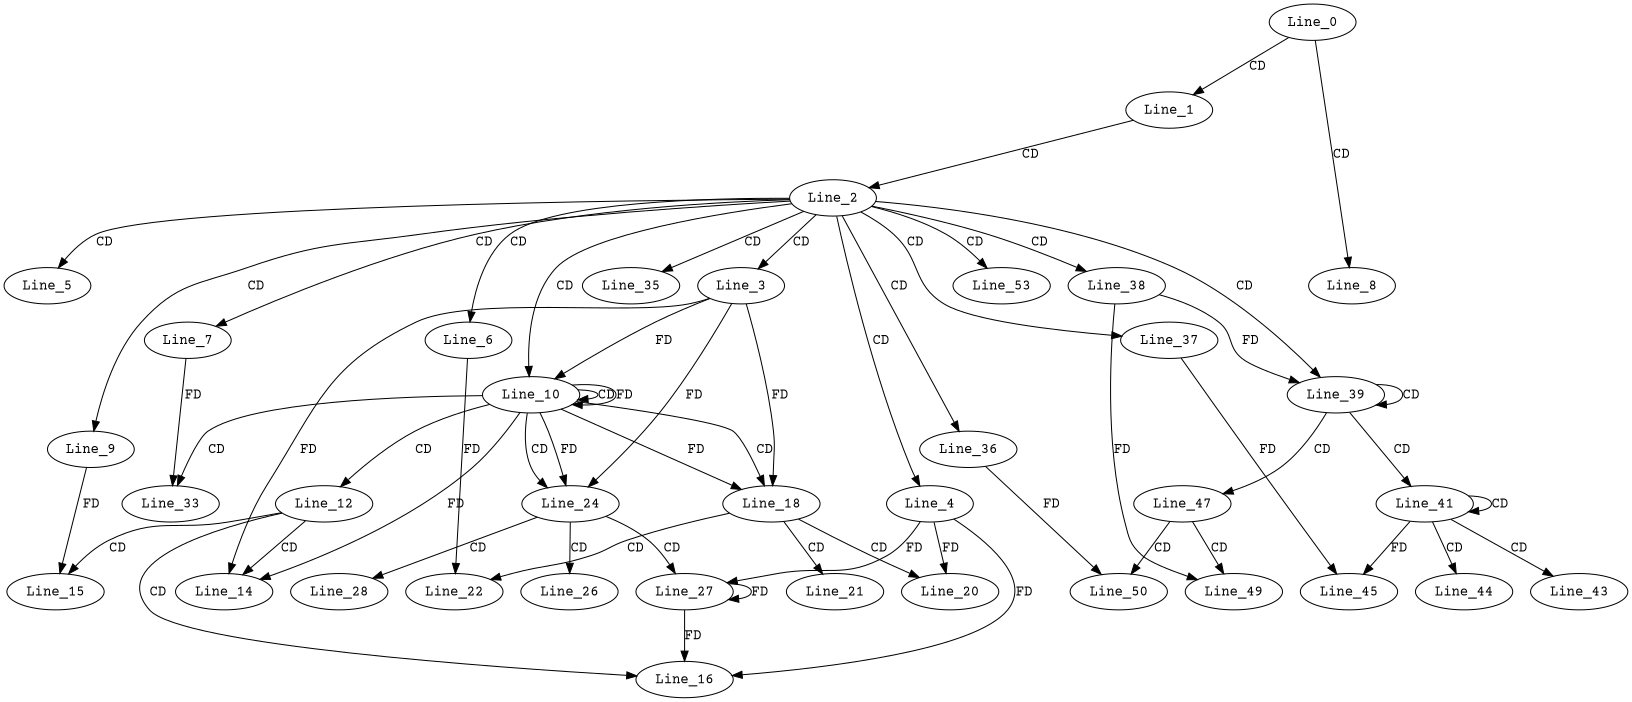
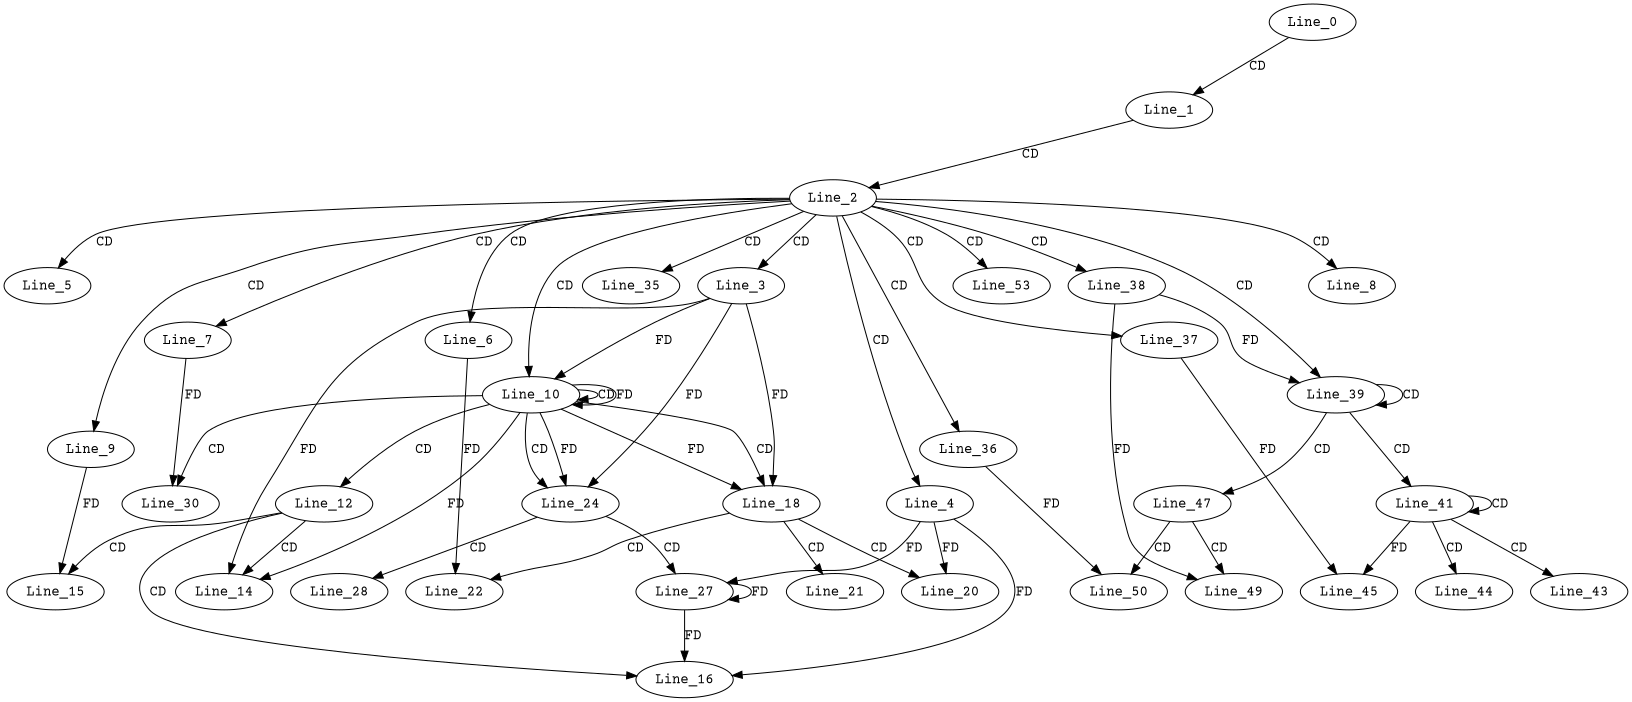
(1332, 149) -> (1108, 208)
(171, 504) -> (171, 504)
(569, 592) -> none
